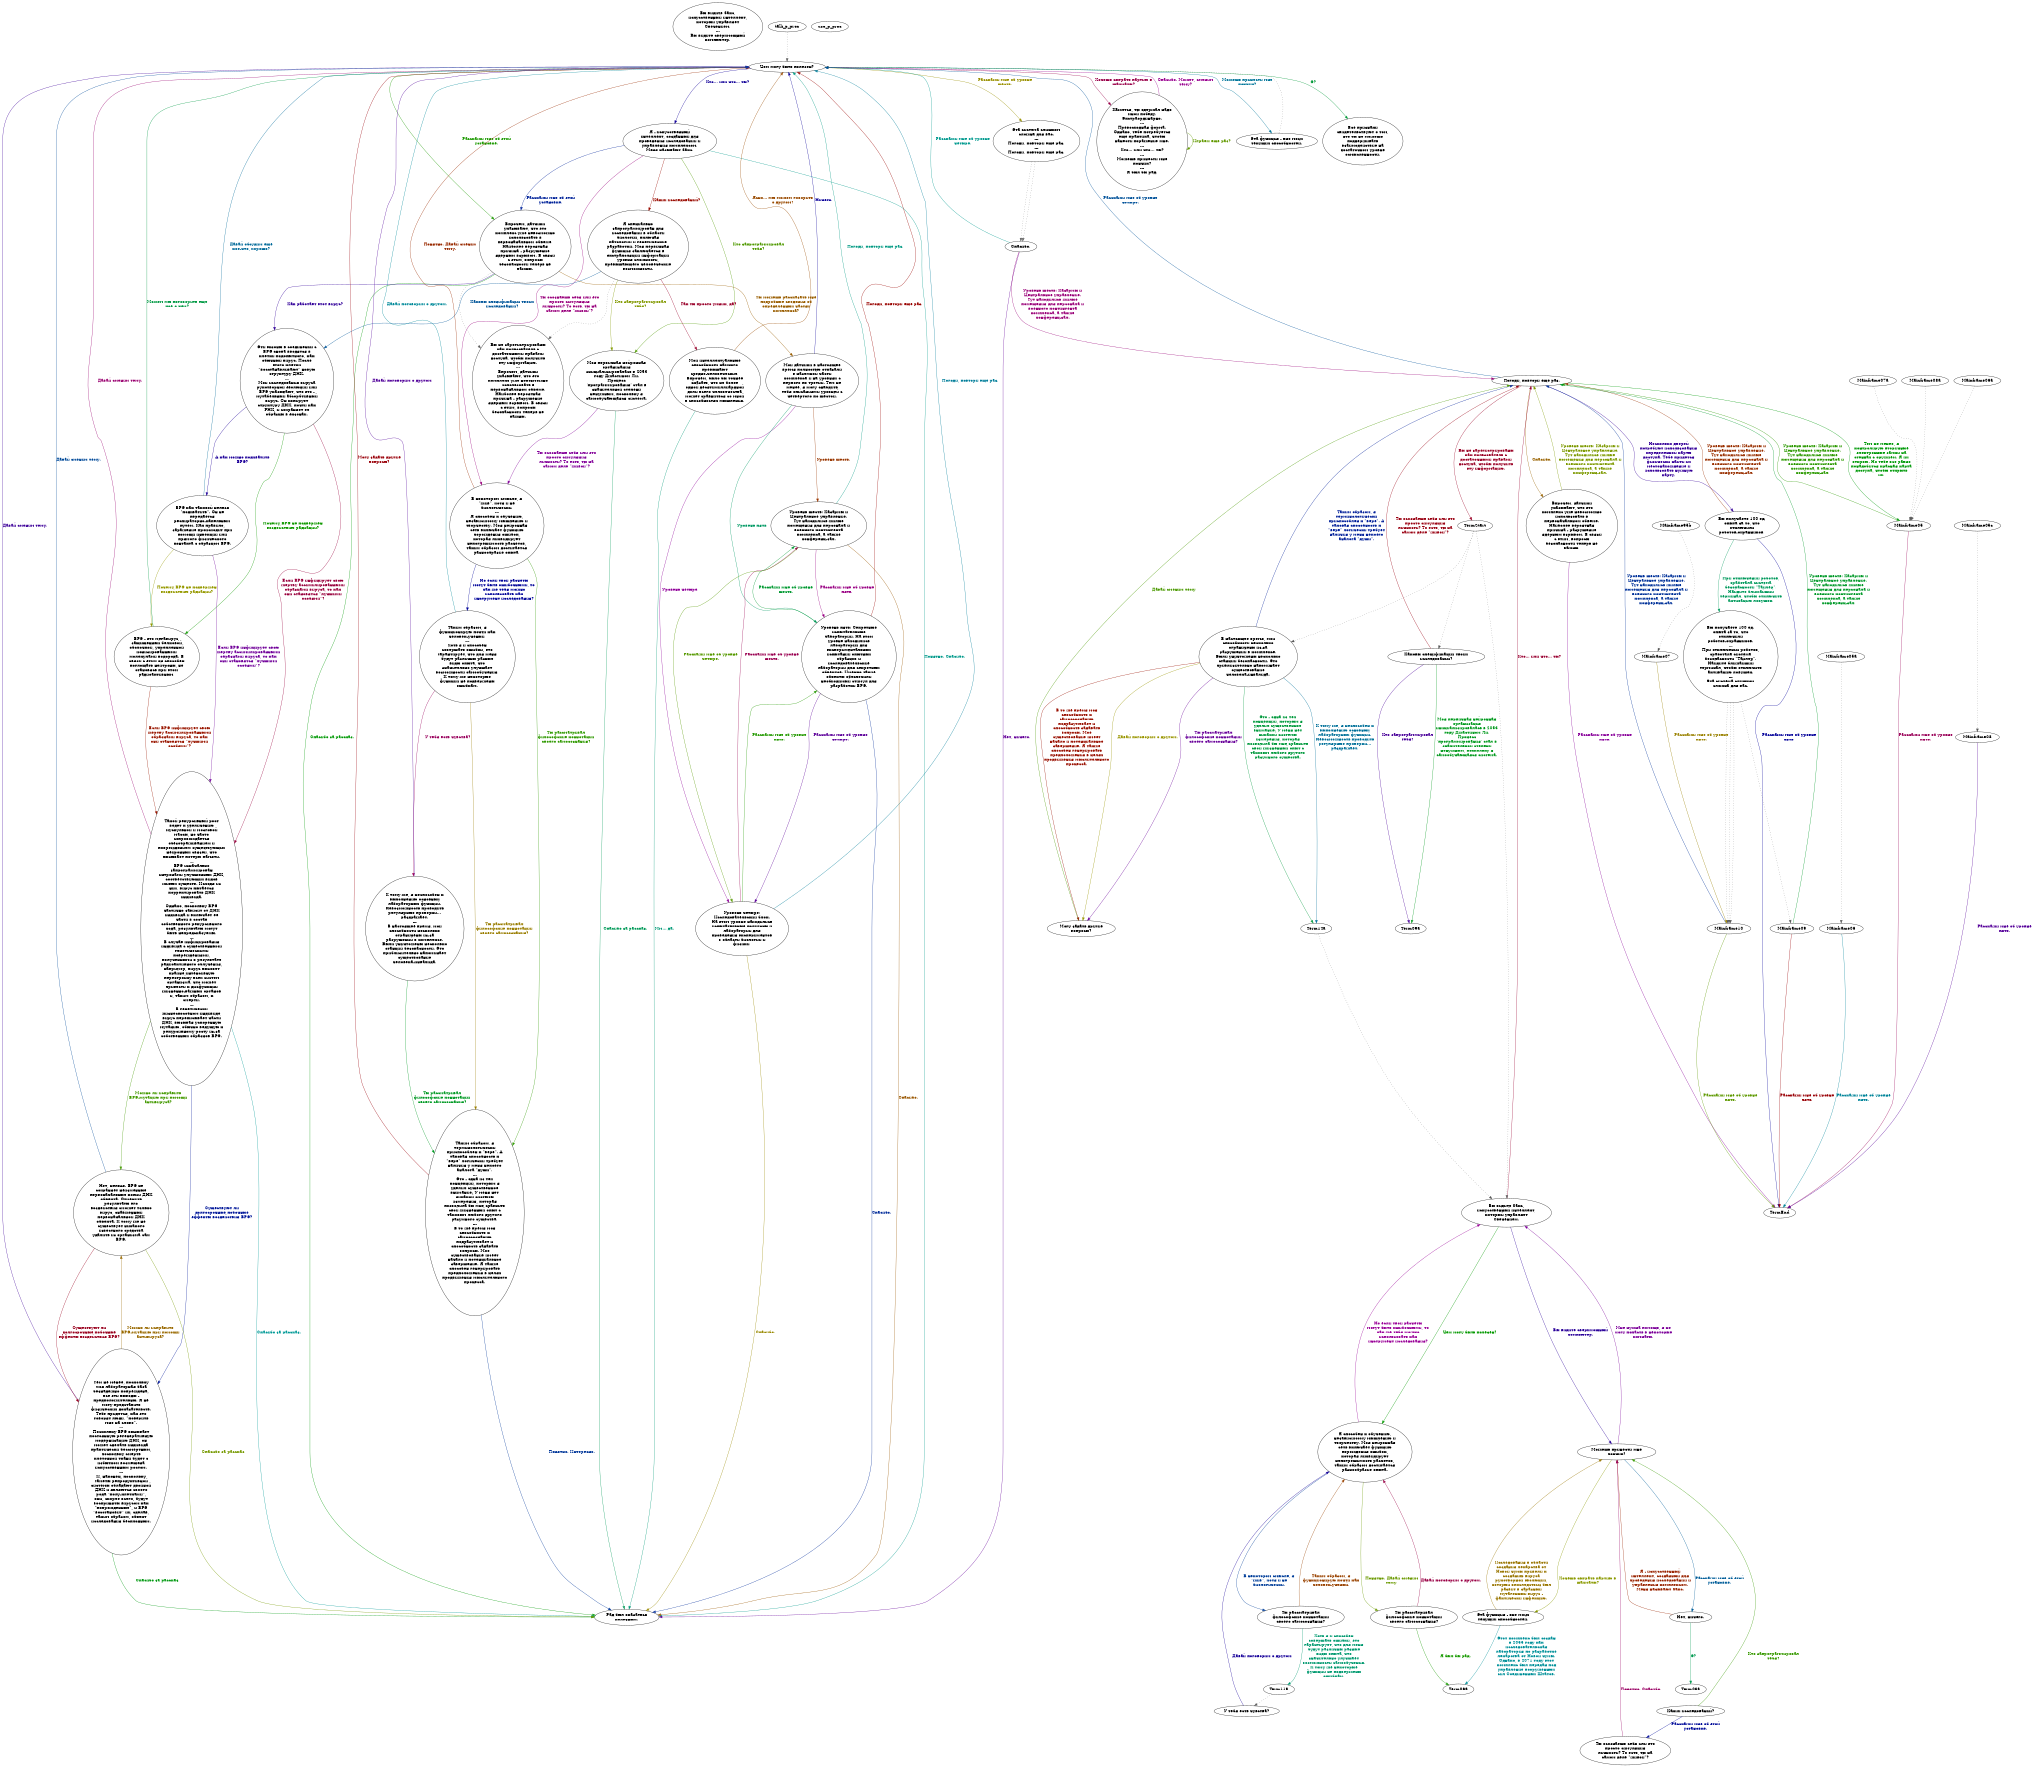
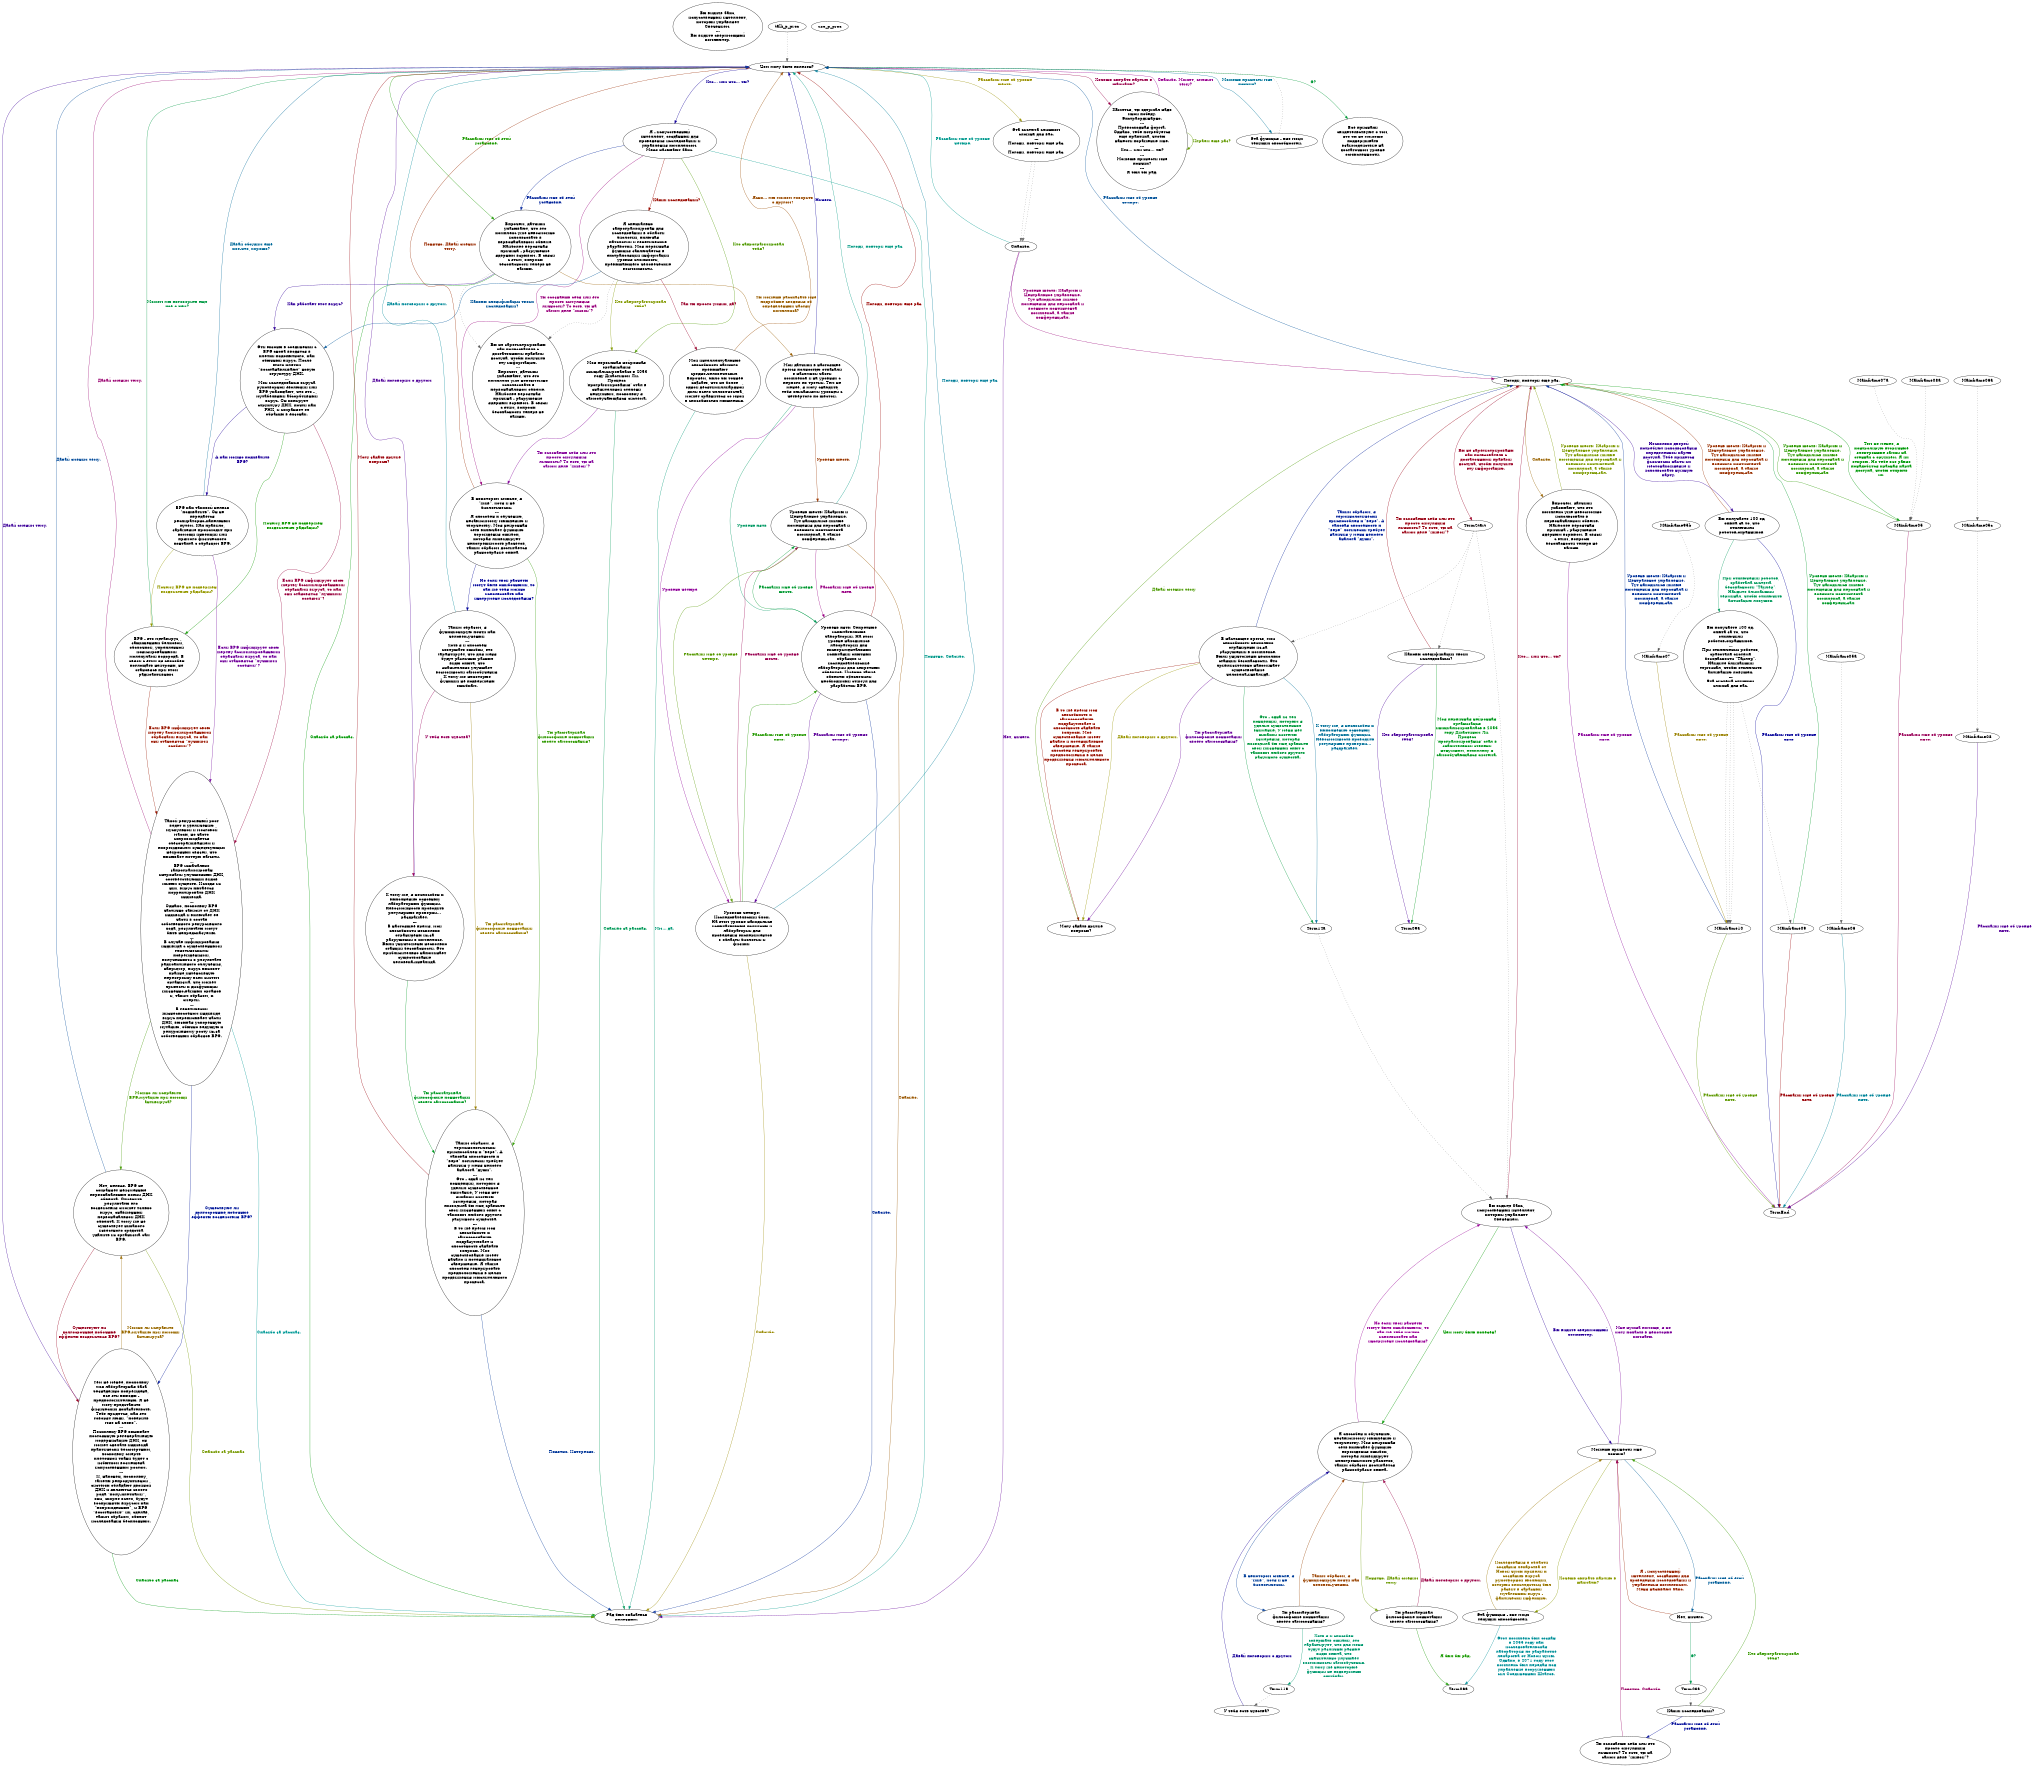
(1944, 452) -> (1977, 452)
none -> (1691, 1699)
